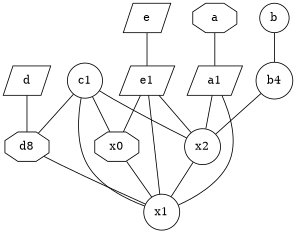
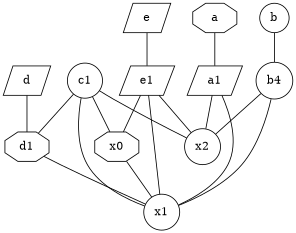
(27, 147) -> (27, 147)
(182, 179) -> (241, 166)
